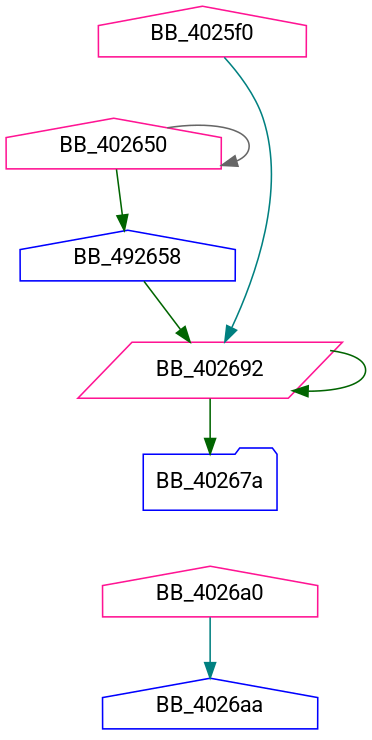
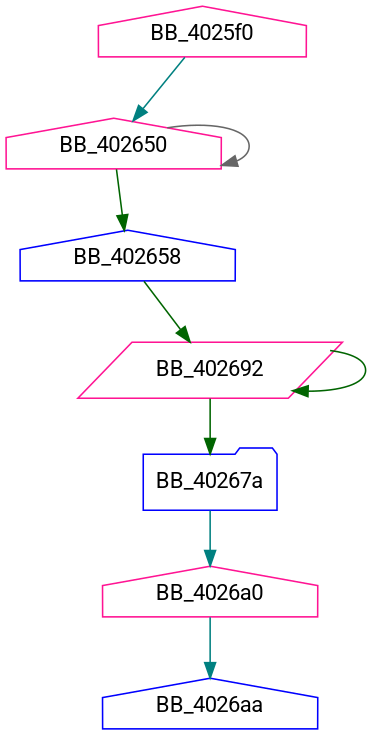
(271, 189) -> (164, 83)
(128, 258) -> (128, 258)
none -> (210, 531)
